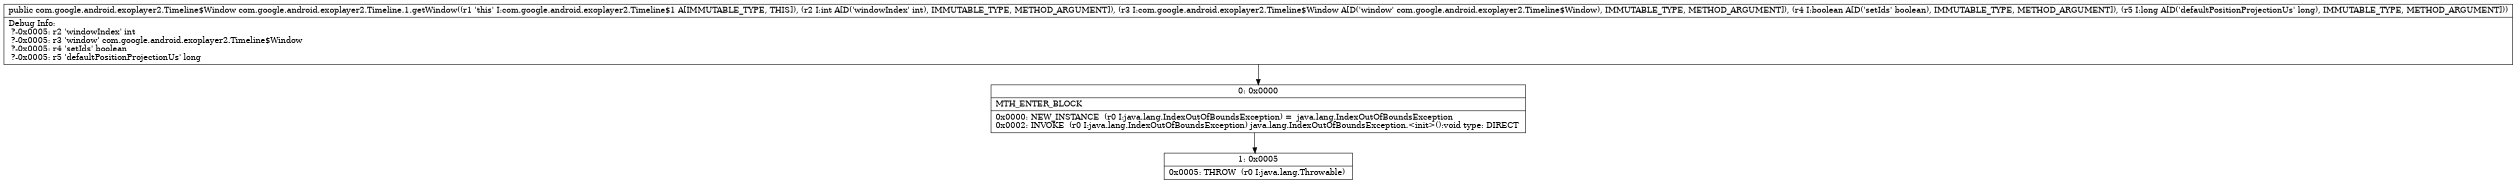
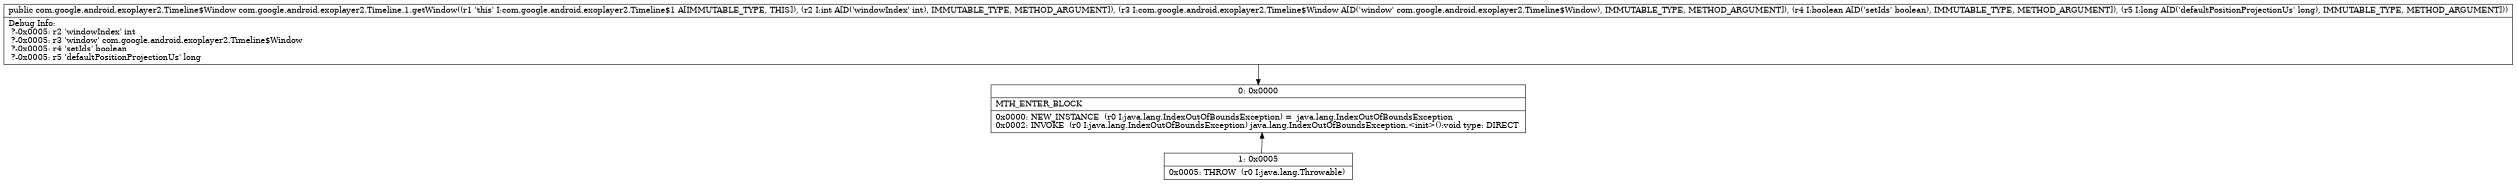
(1255, 140) -> (1262, 146)
